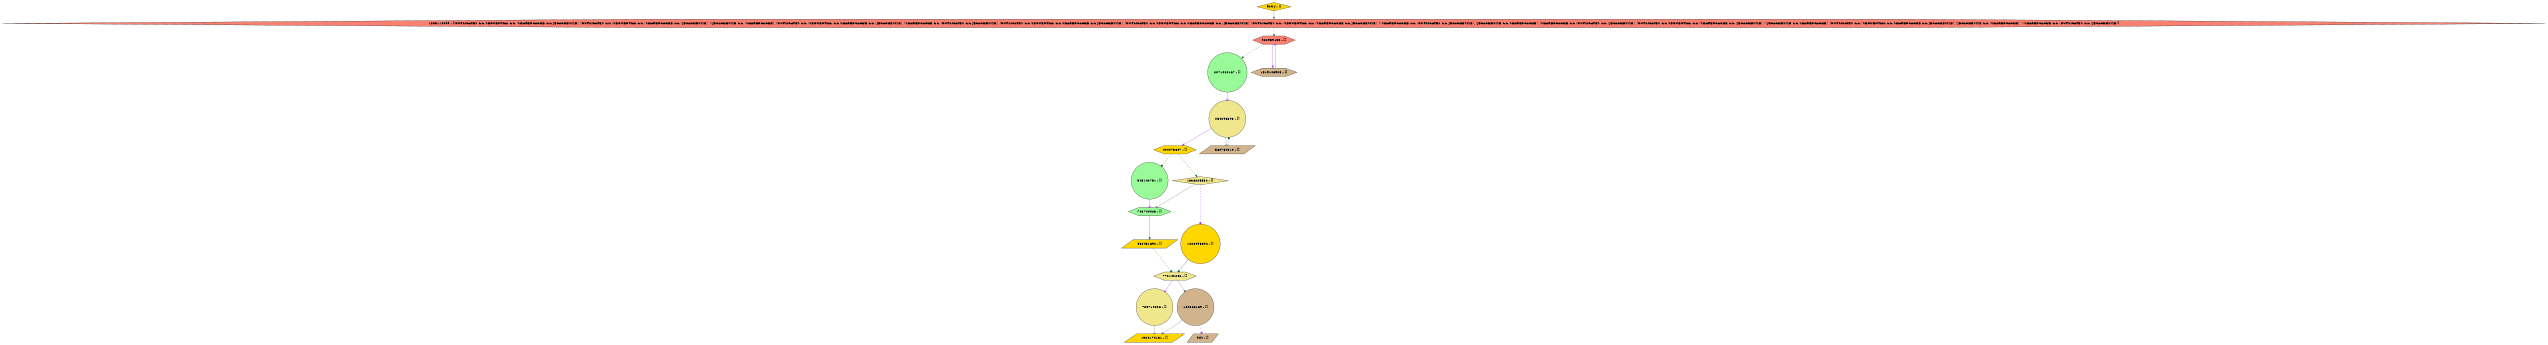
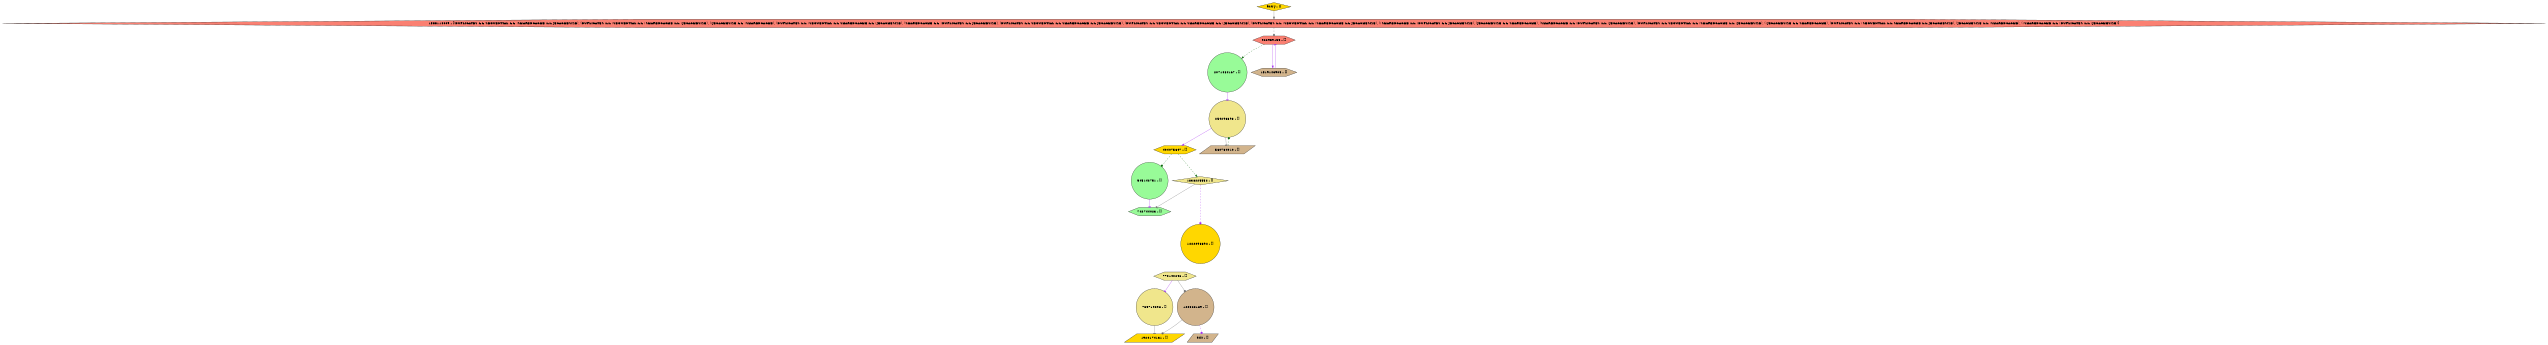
(1150, 244) -> none
(1184, 265) -> none
